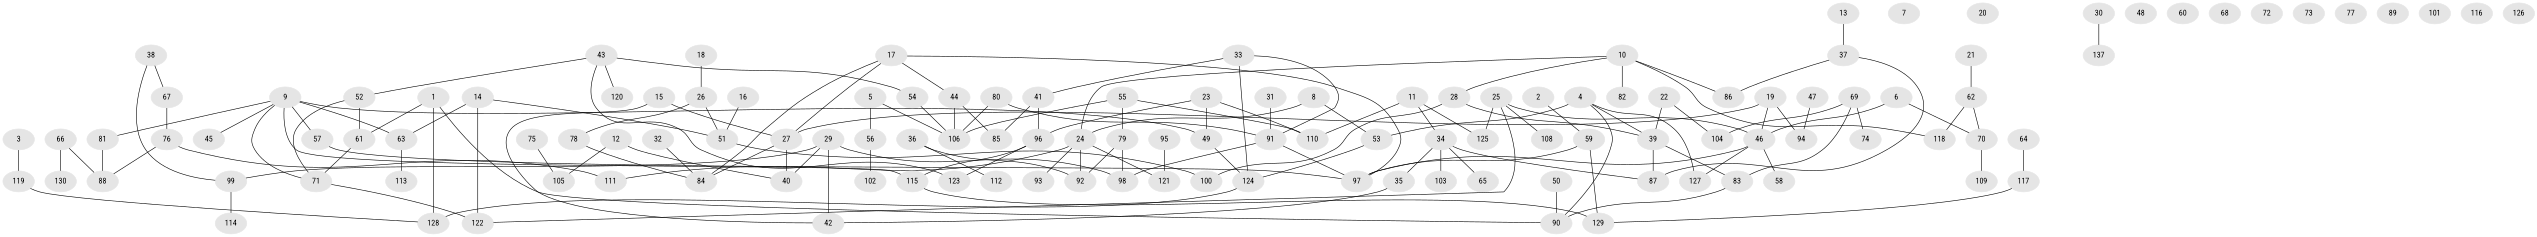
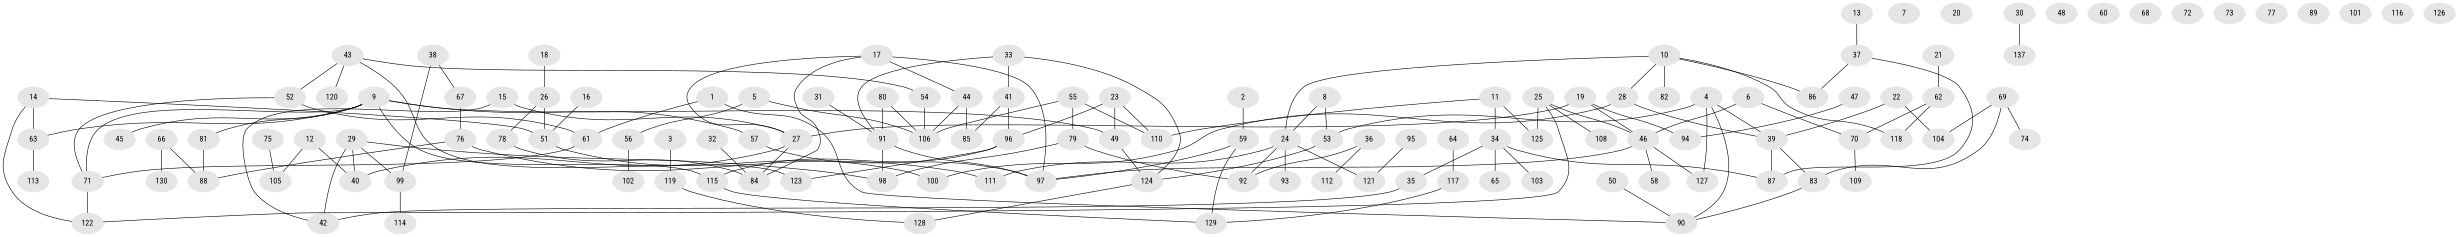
(433, 155) -> none
